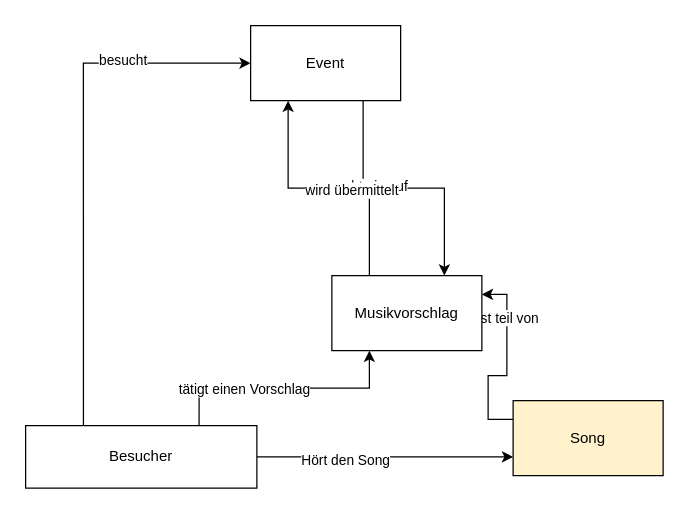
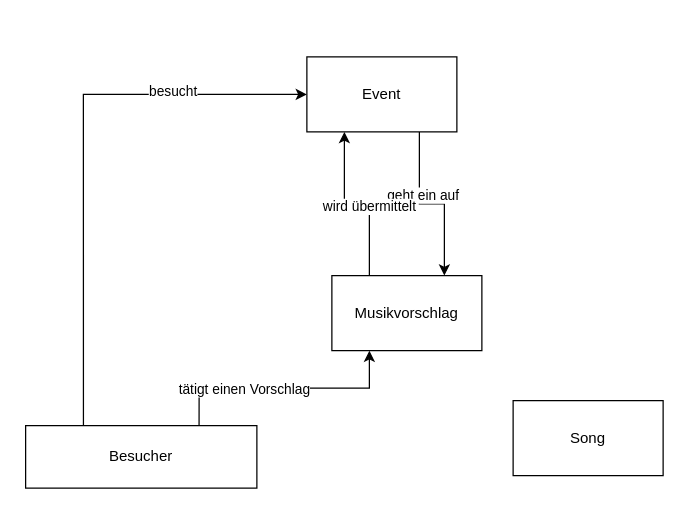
(326, 63) -> (382, 94)
(507, 370) -> none
(588, 438) -> (588, 438)
(381, 457) -> none
